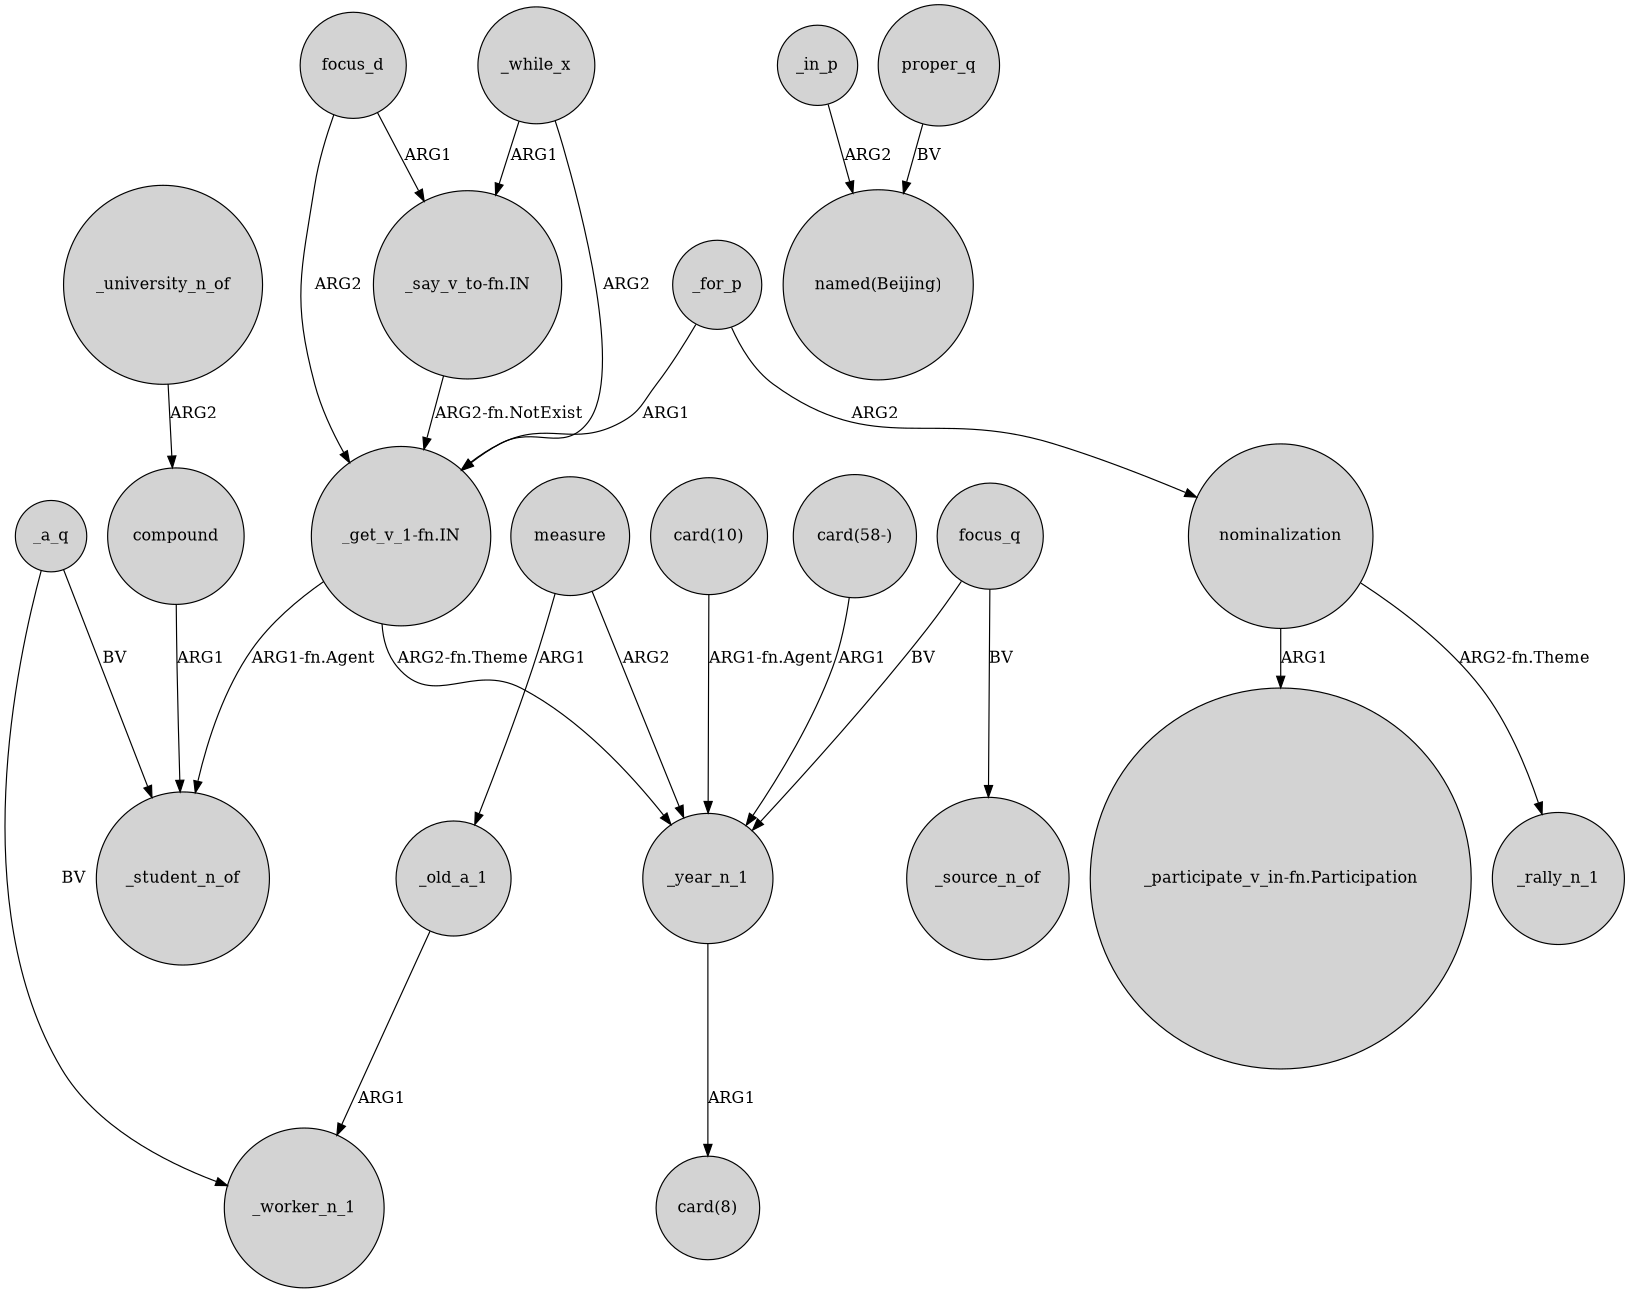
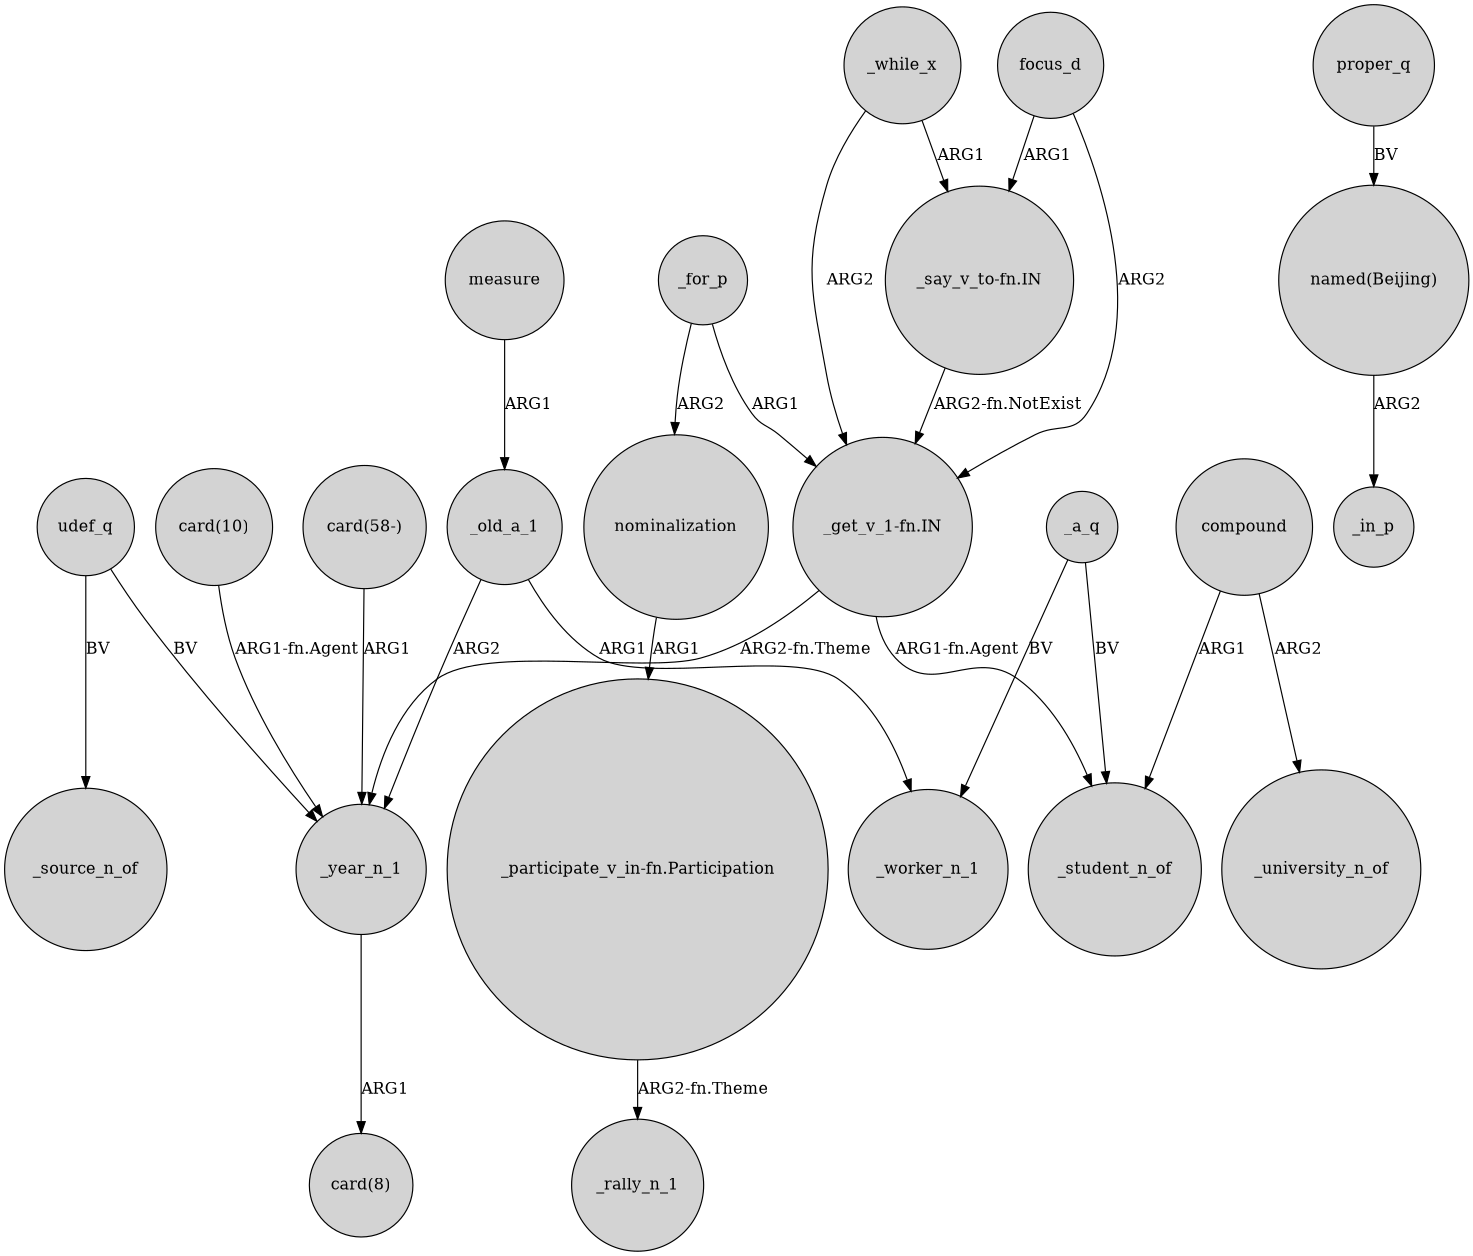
(839, 143) -> (1374, 425)
(170, 420) -> (1278, 677)
(990, 536) -> (86, 527)
(1471, 676) -> (638, 1084)
(636, 699) -> (429, 699)
